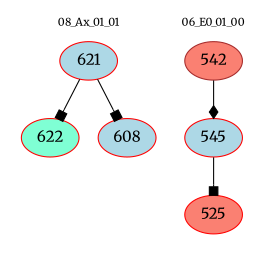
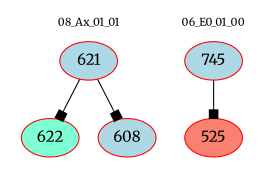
(214, 61) -> none
(214, 138) -> (214, 61)
